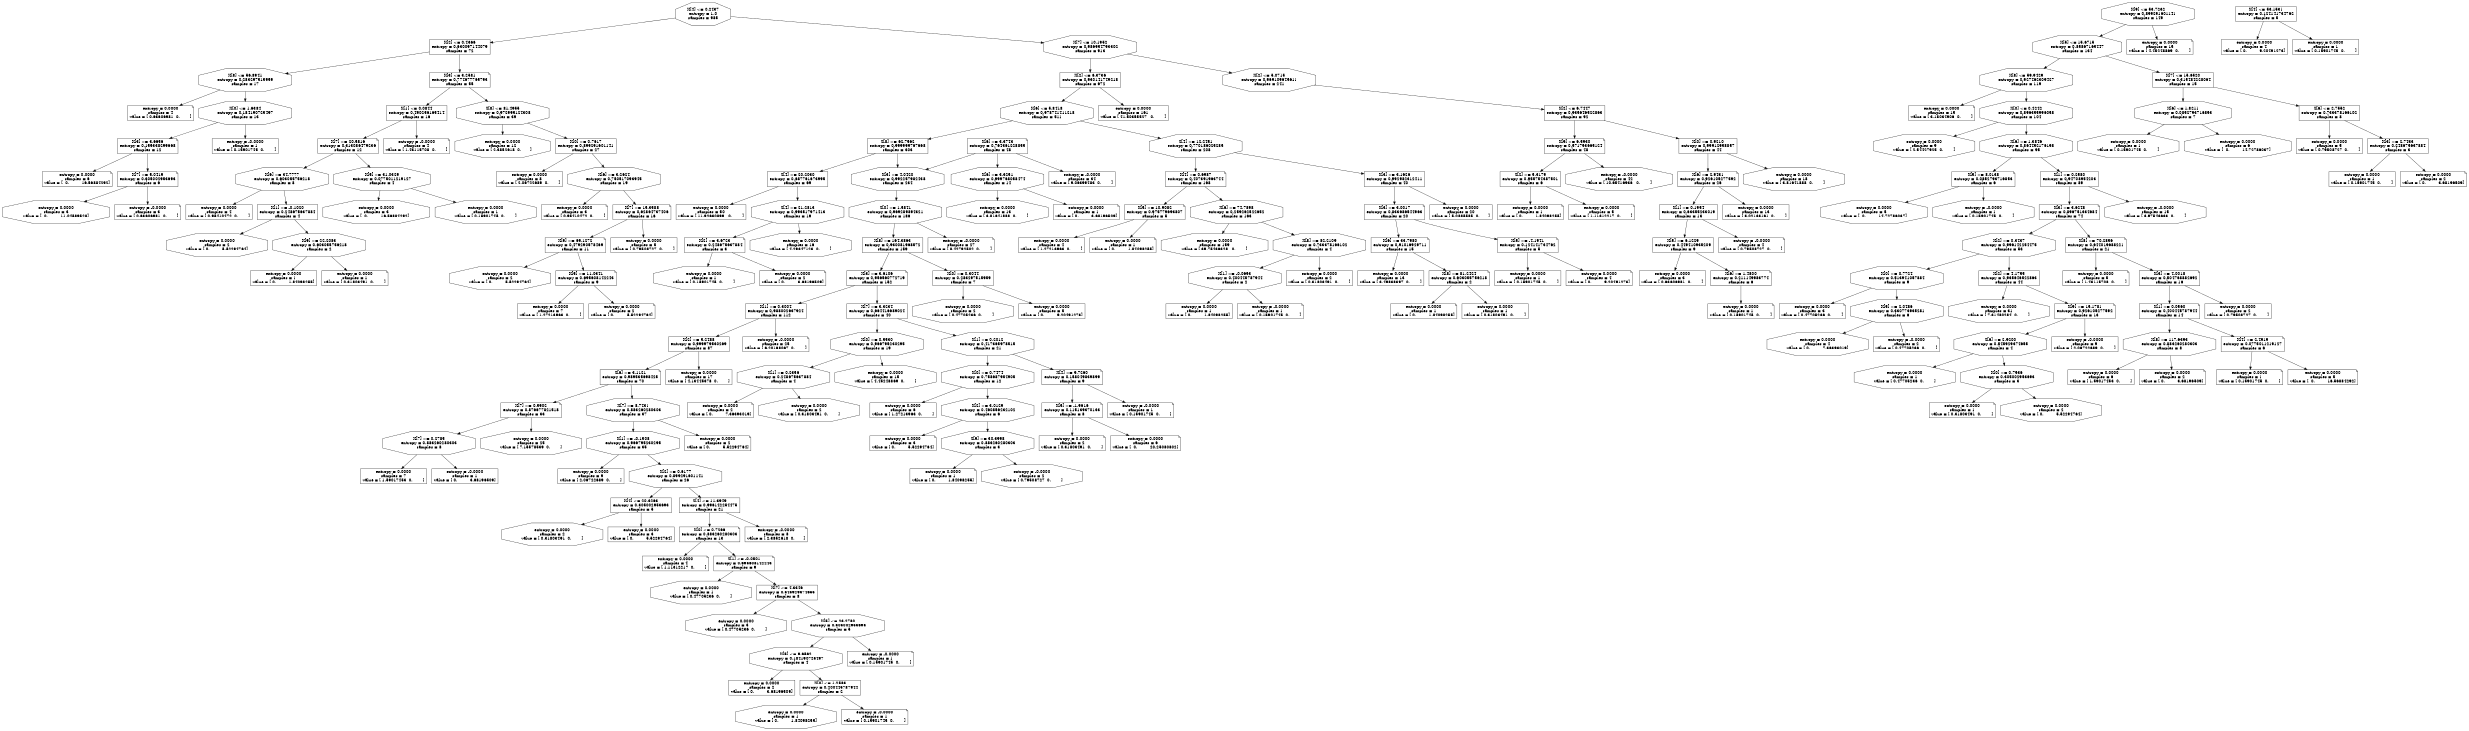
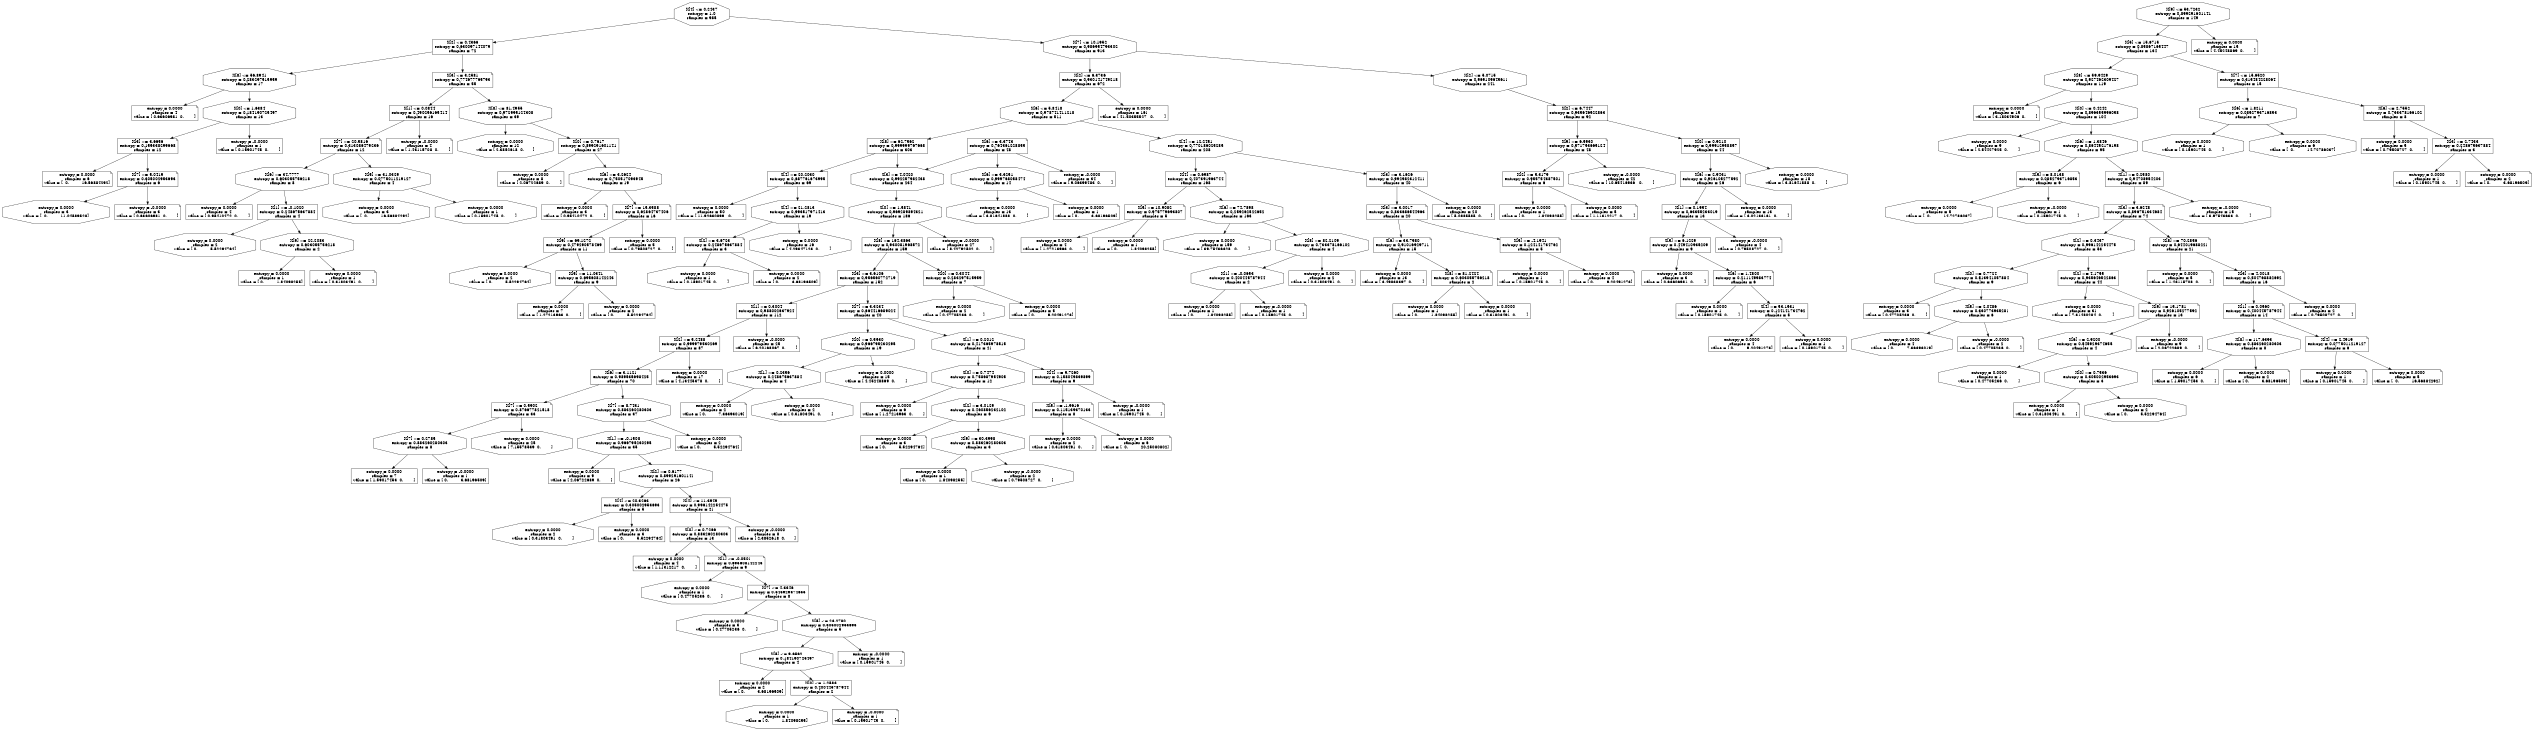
none -> (1759, 294)
